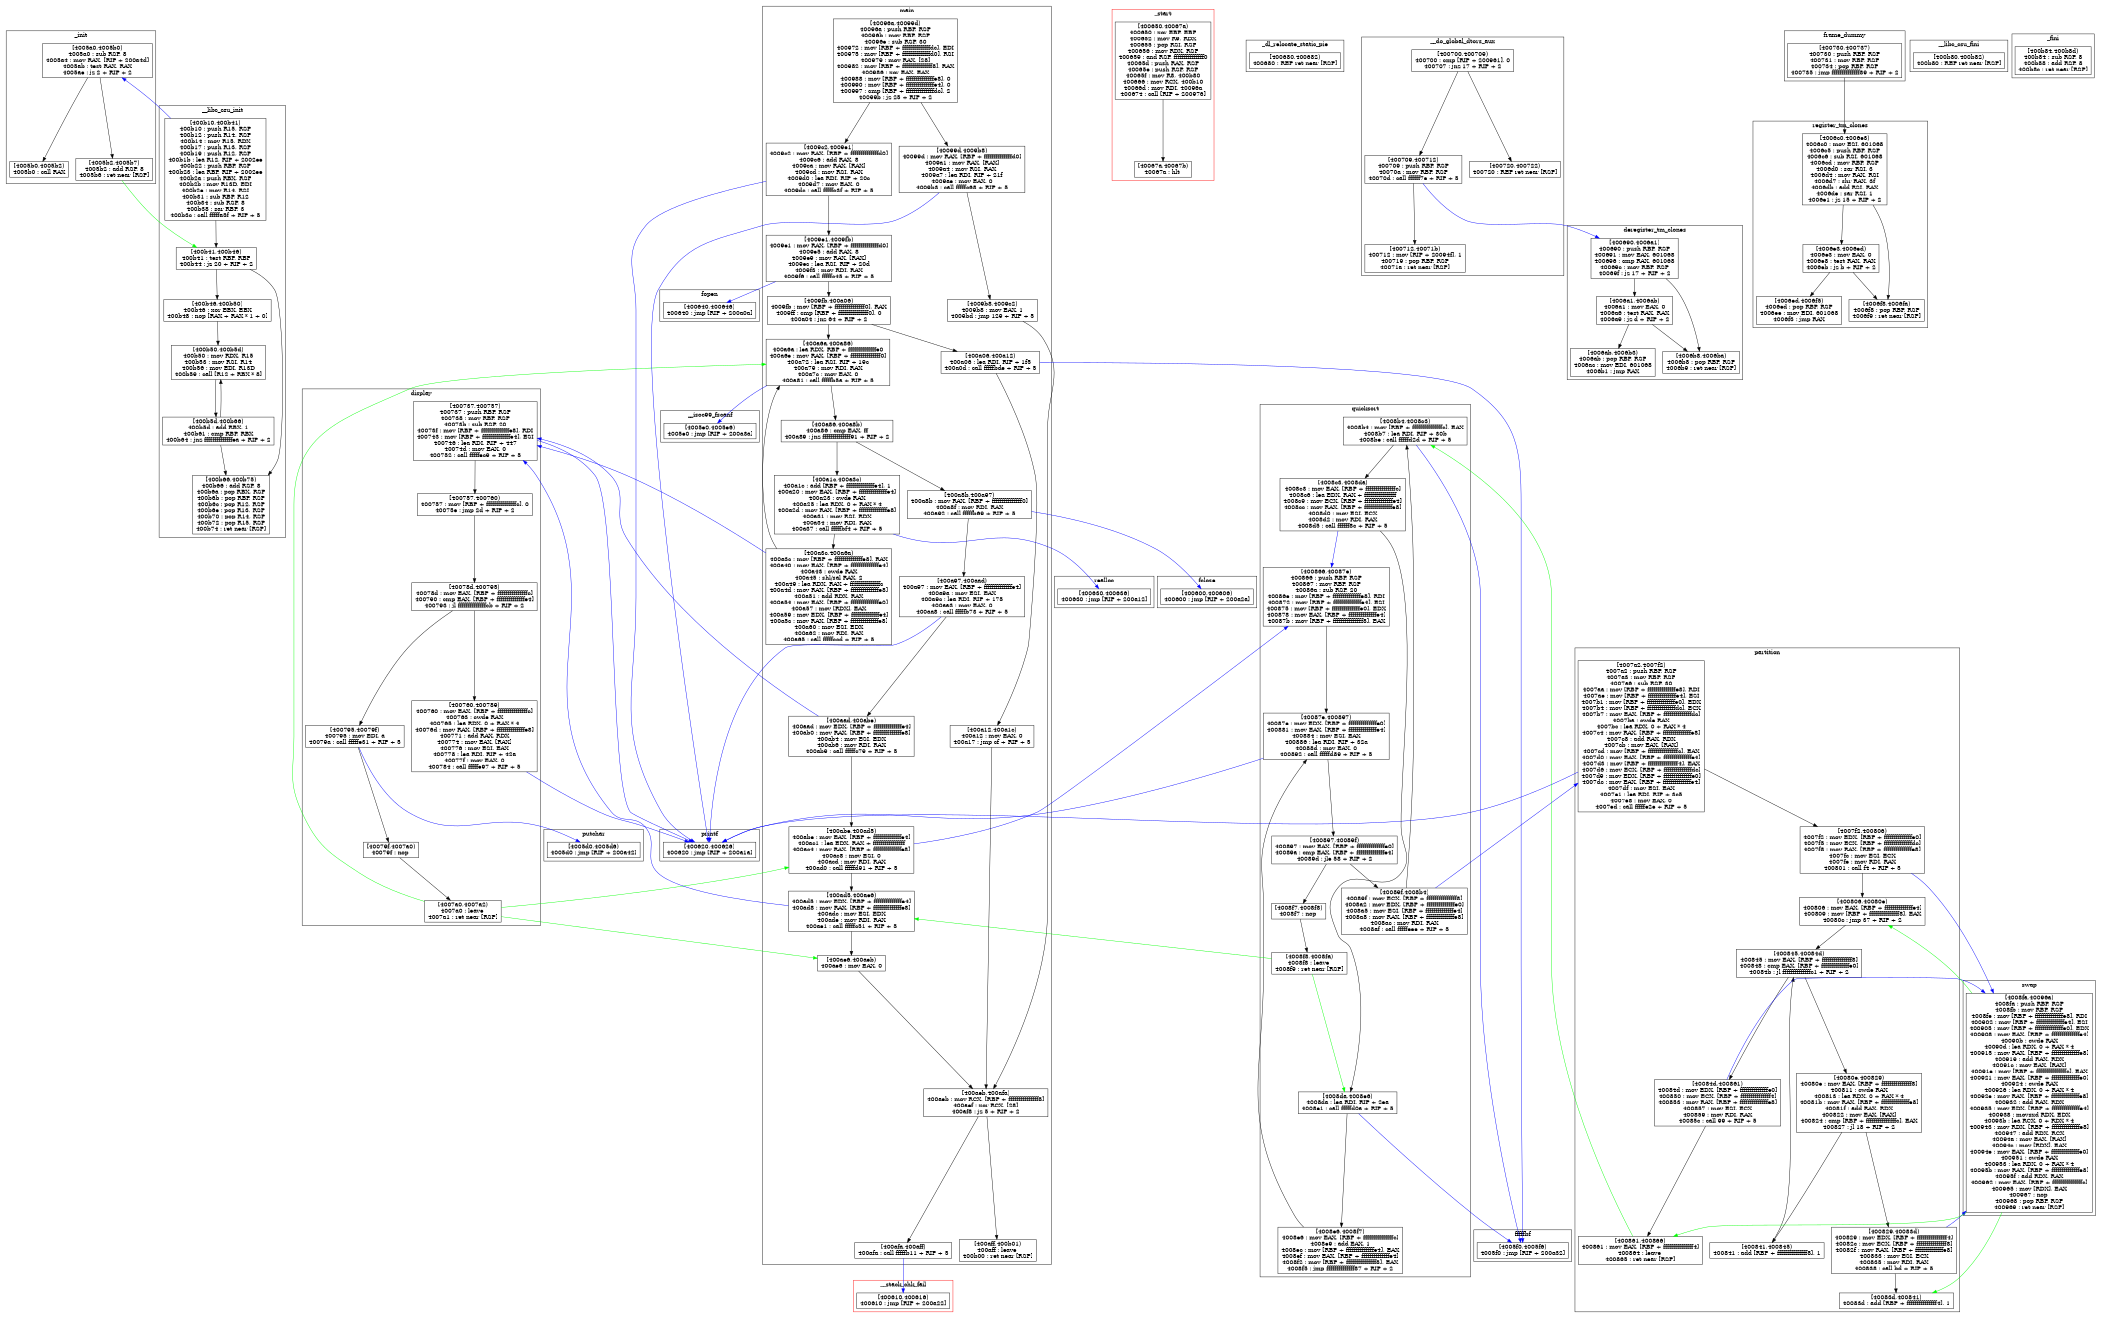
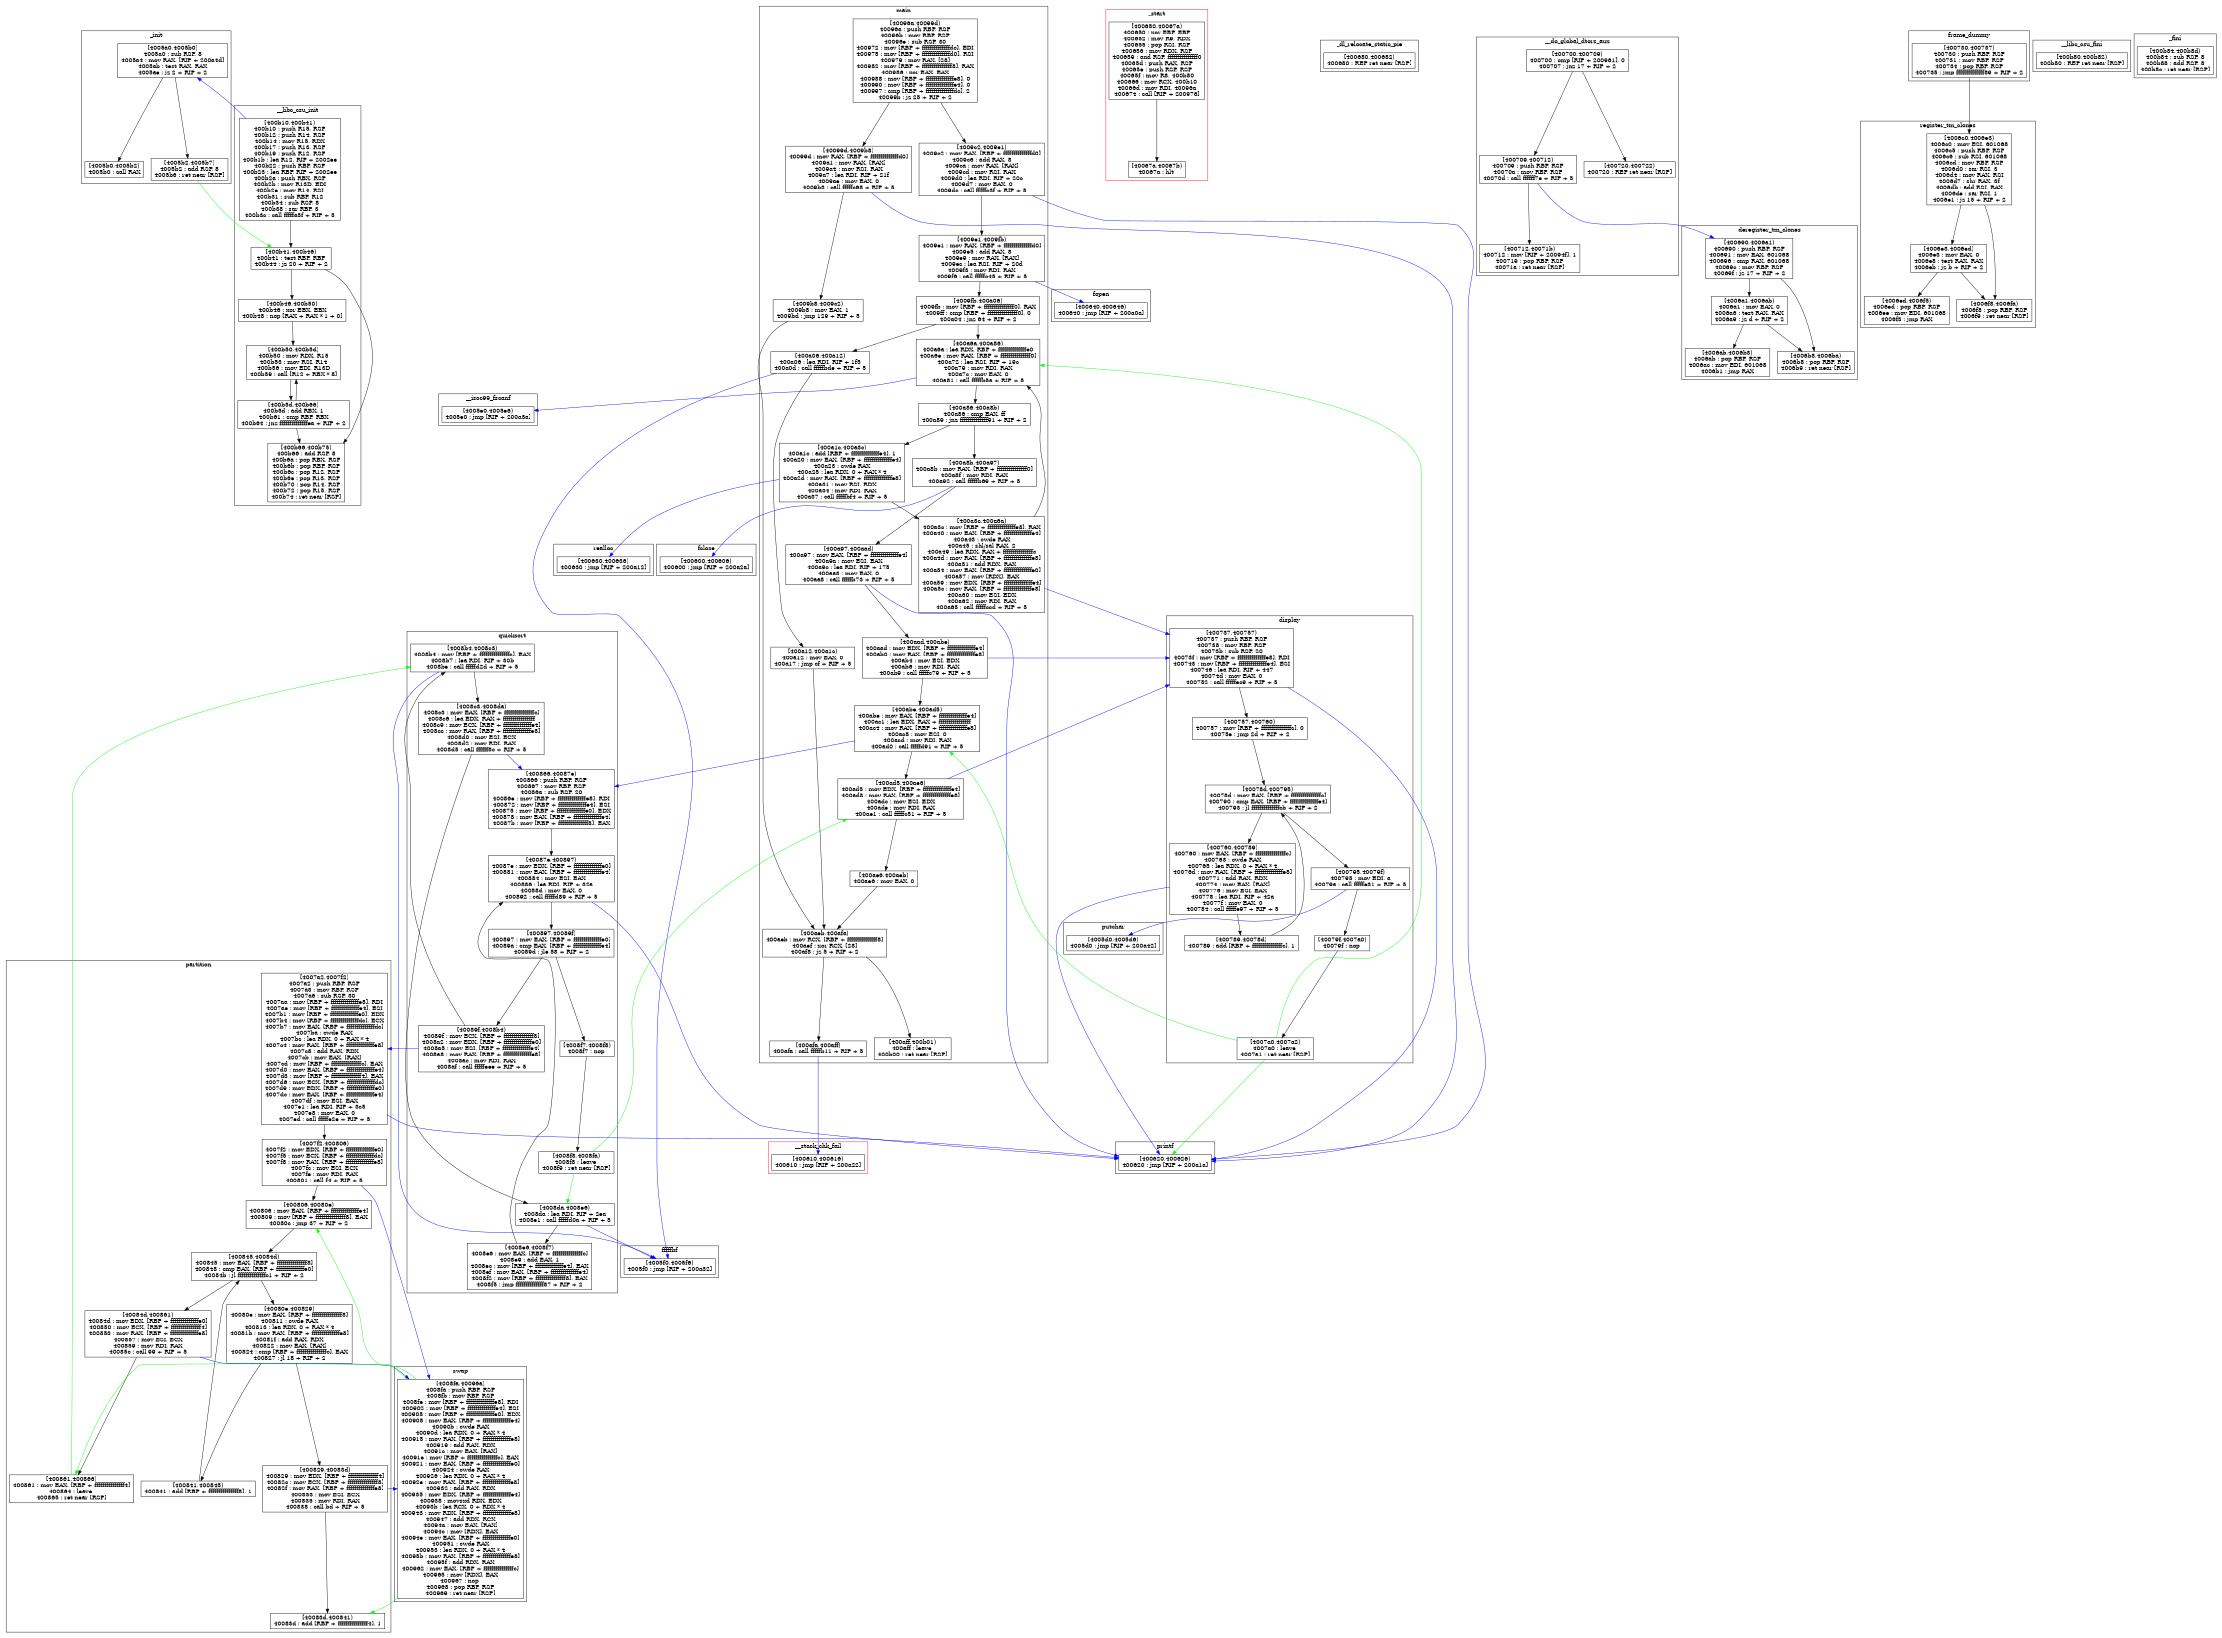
(657, 937) -> (1220, 1106)
none -> (1242, 943)
